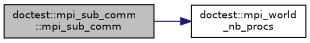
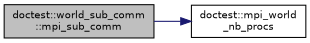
(79, 21) -> (79, 21)
